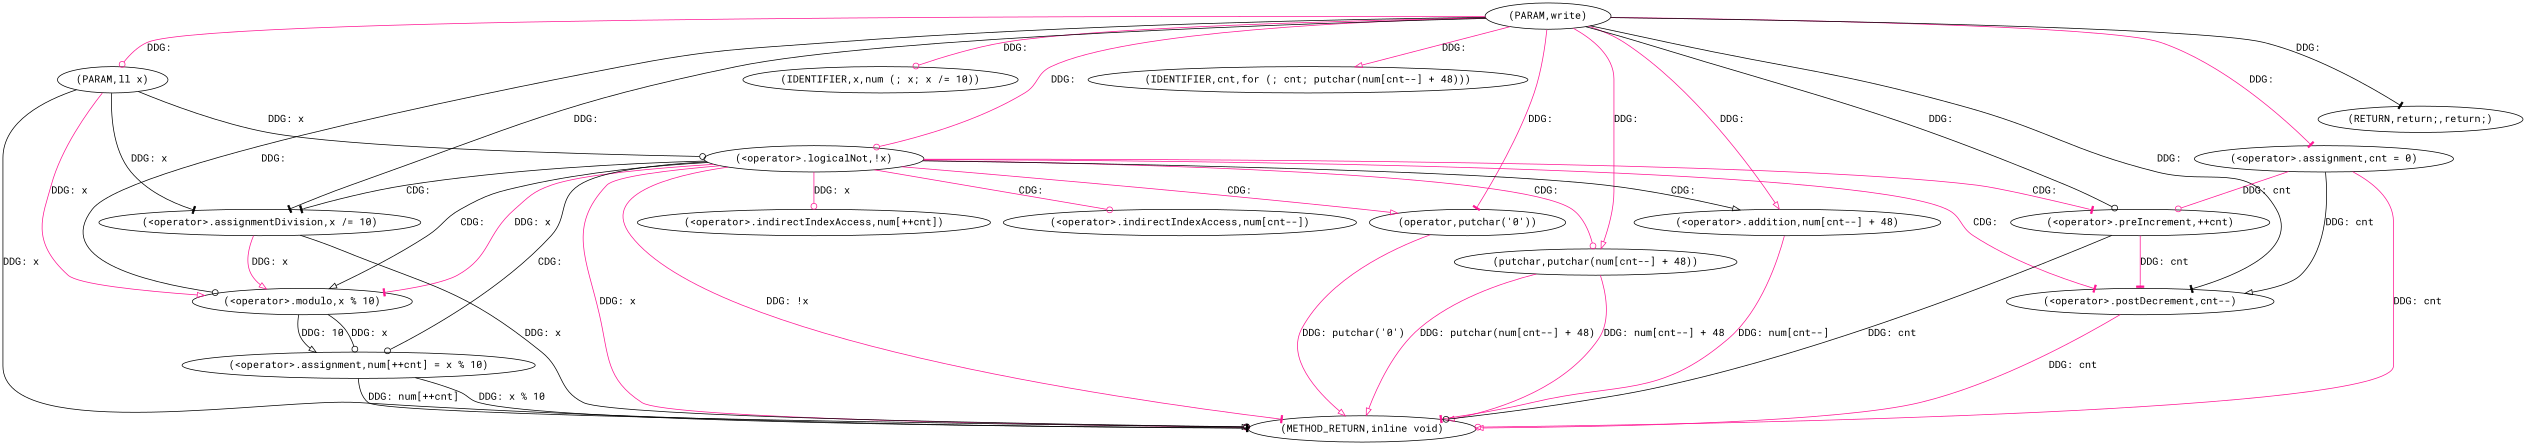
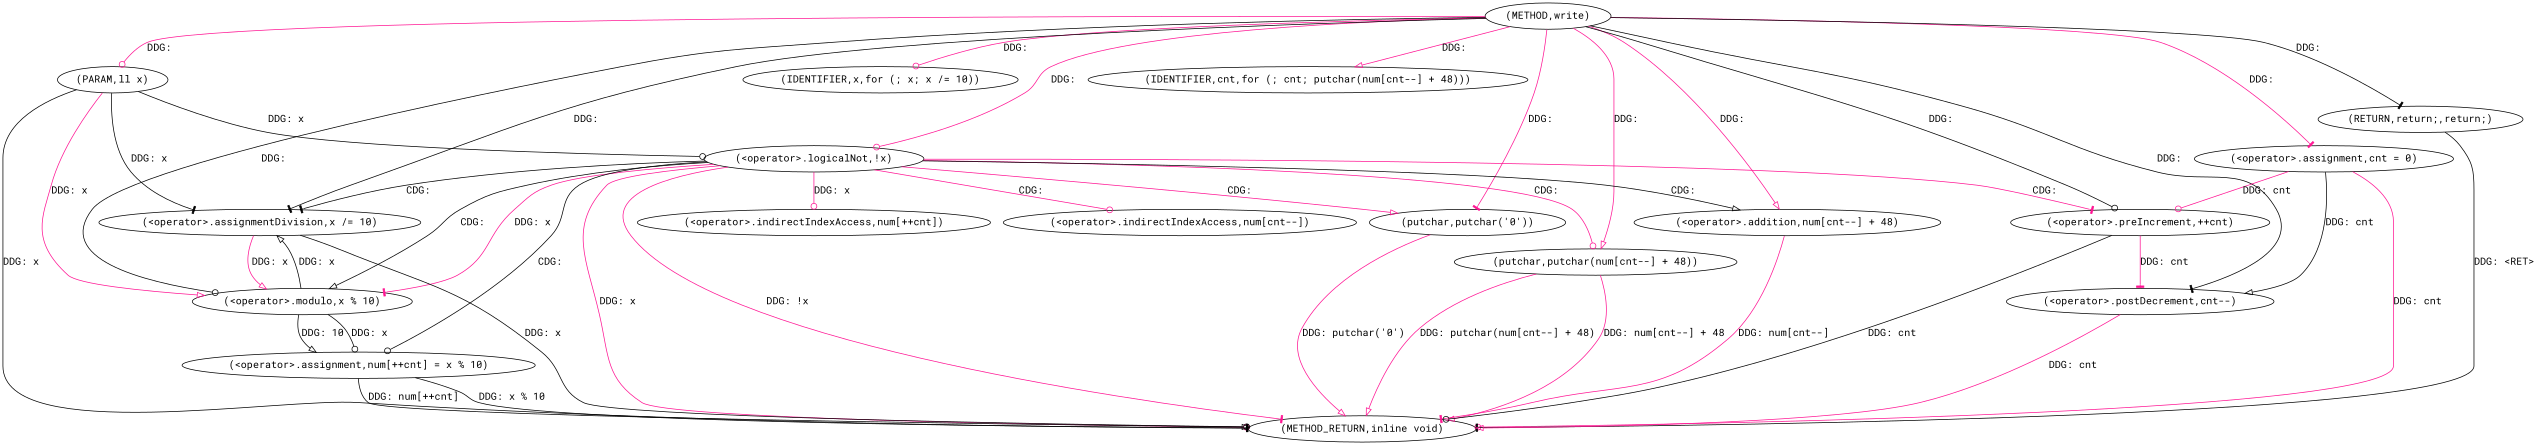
(1548, 16) -> (1548, 16)
(881, 80) -> (881, 80)
(1521, 169) -> none
(1468, 223) -> (1468, 223)
none -> (295, 263)
none -> (2101, 414)
